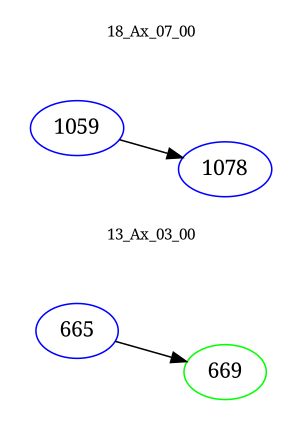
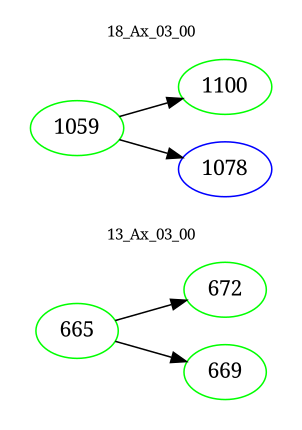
(151, 33) -> (151, 33)
none -> (225, 87)
(77, 128) -> (77, 128)
none -> (225, 290)
(77, 331) -> (77, 331)
